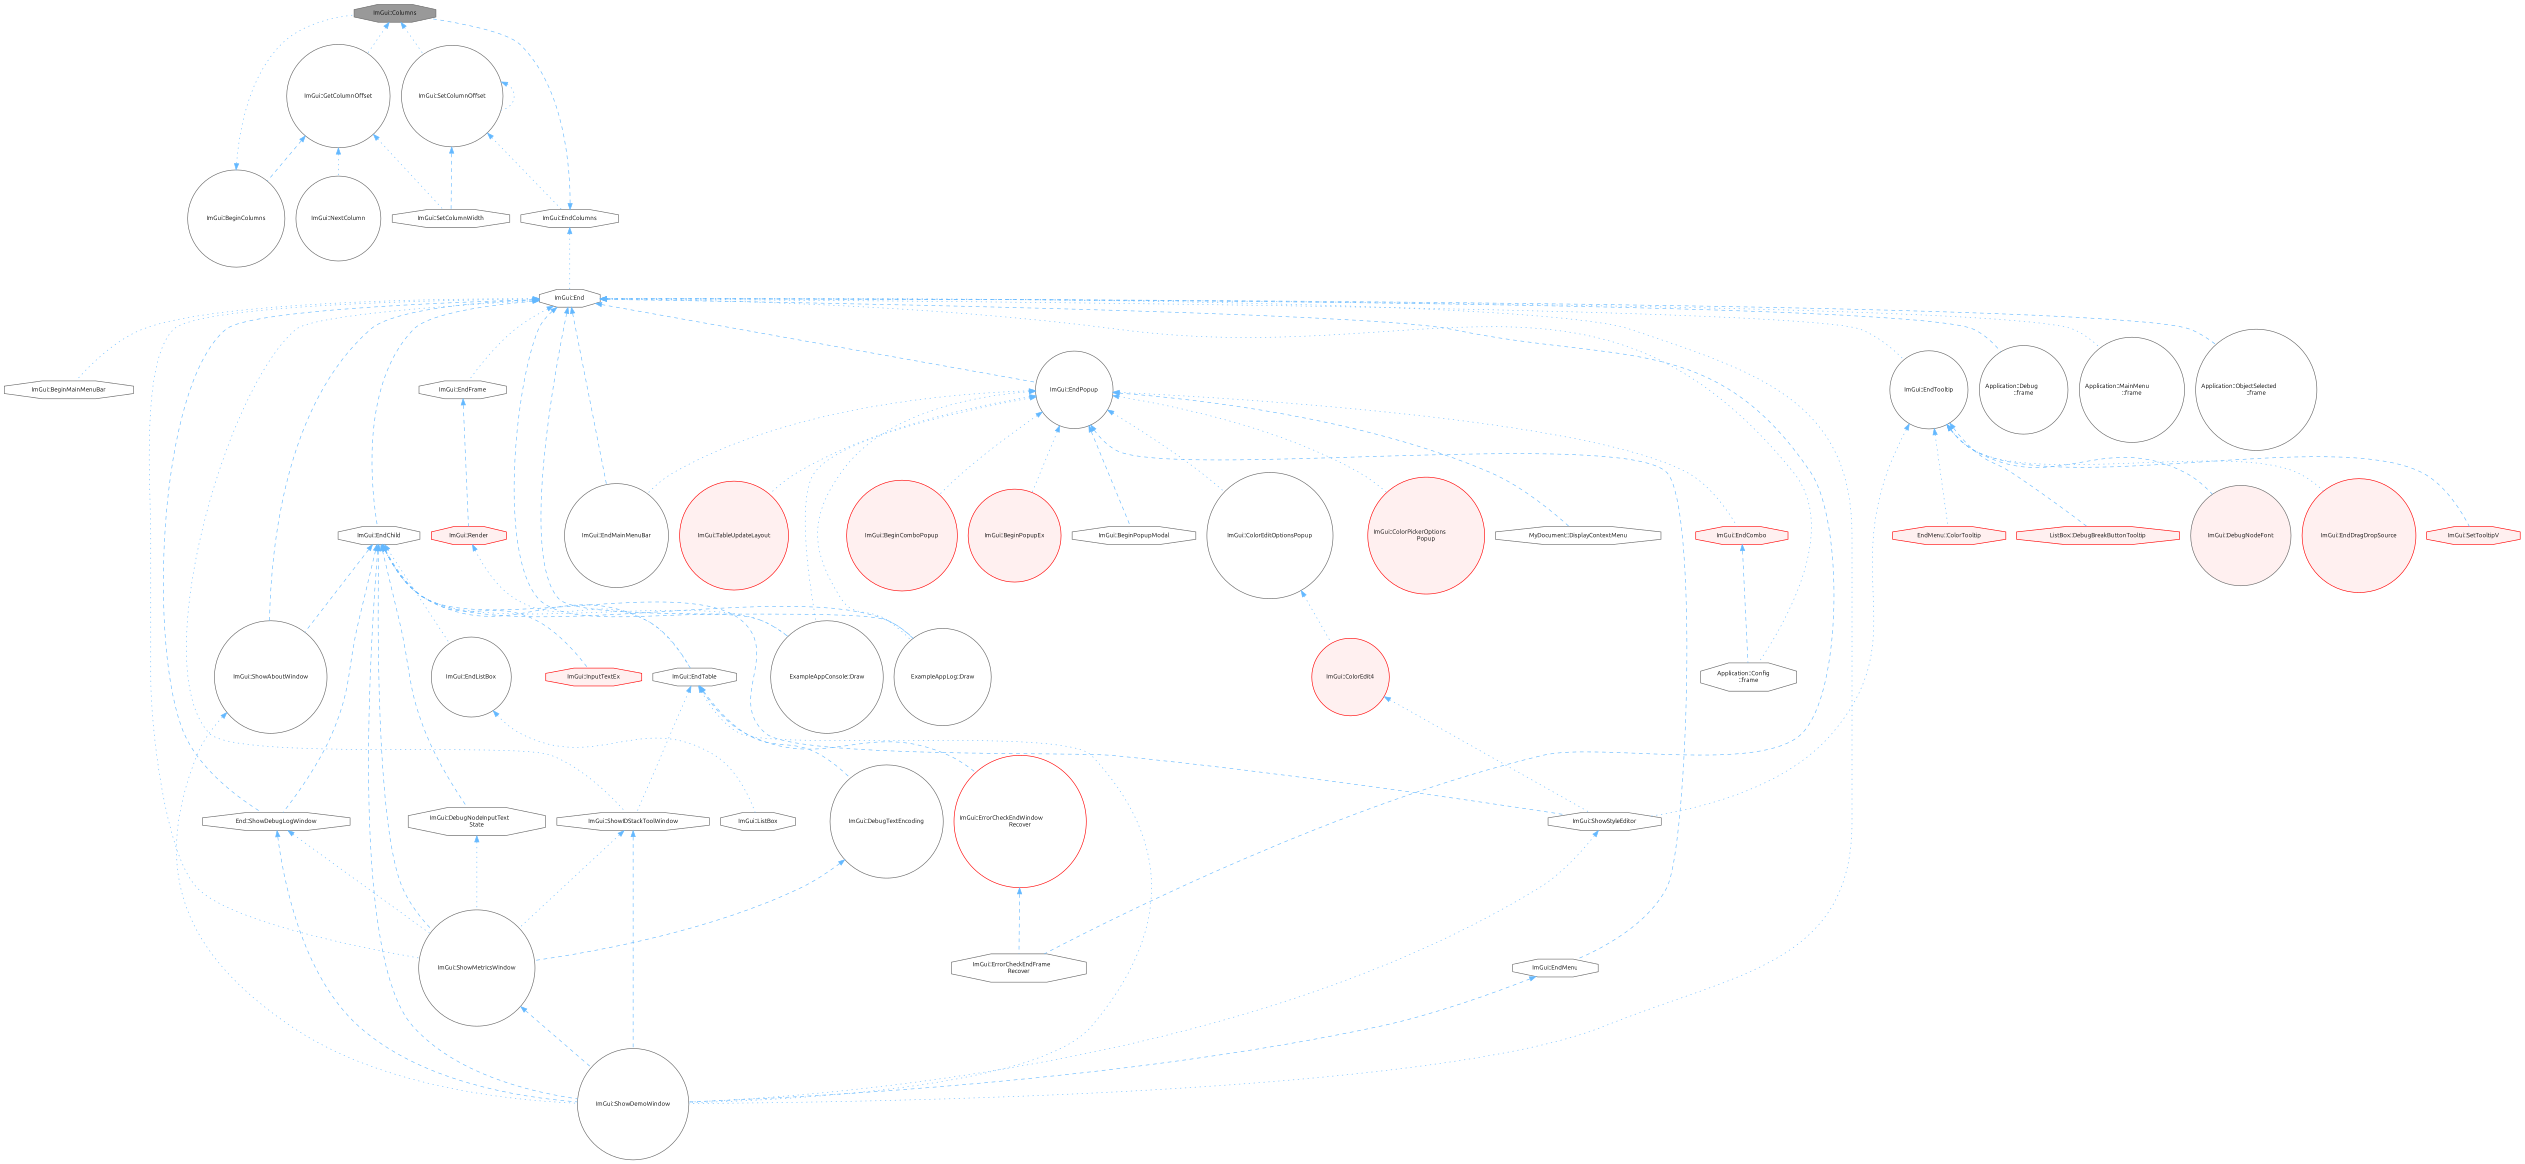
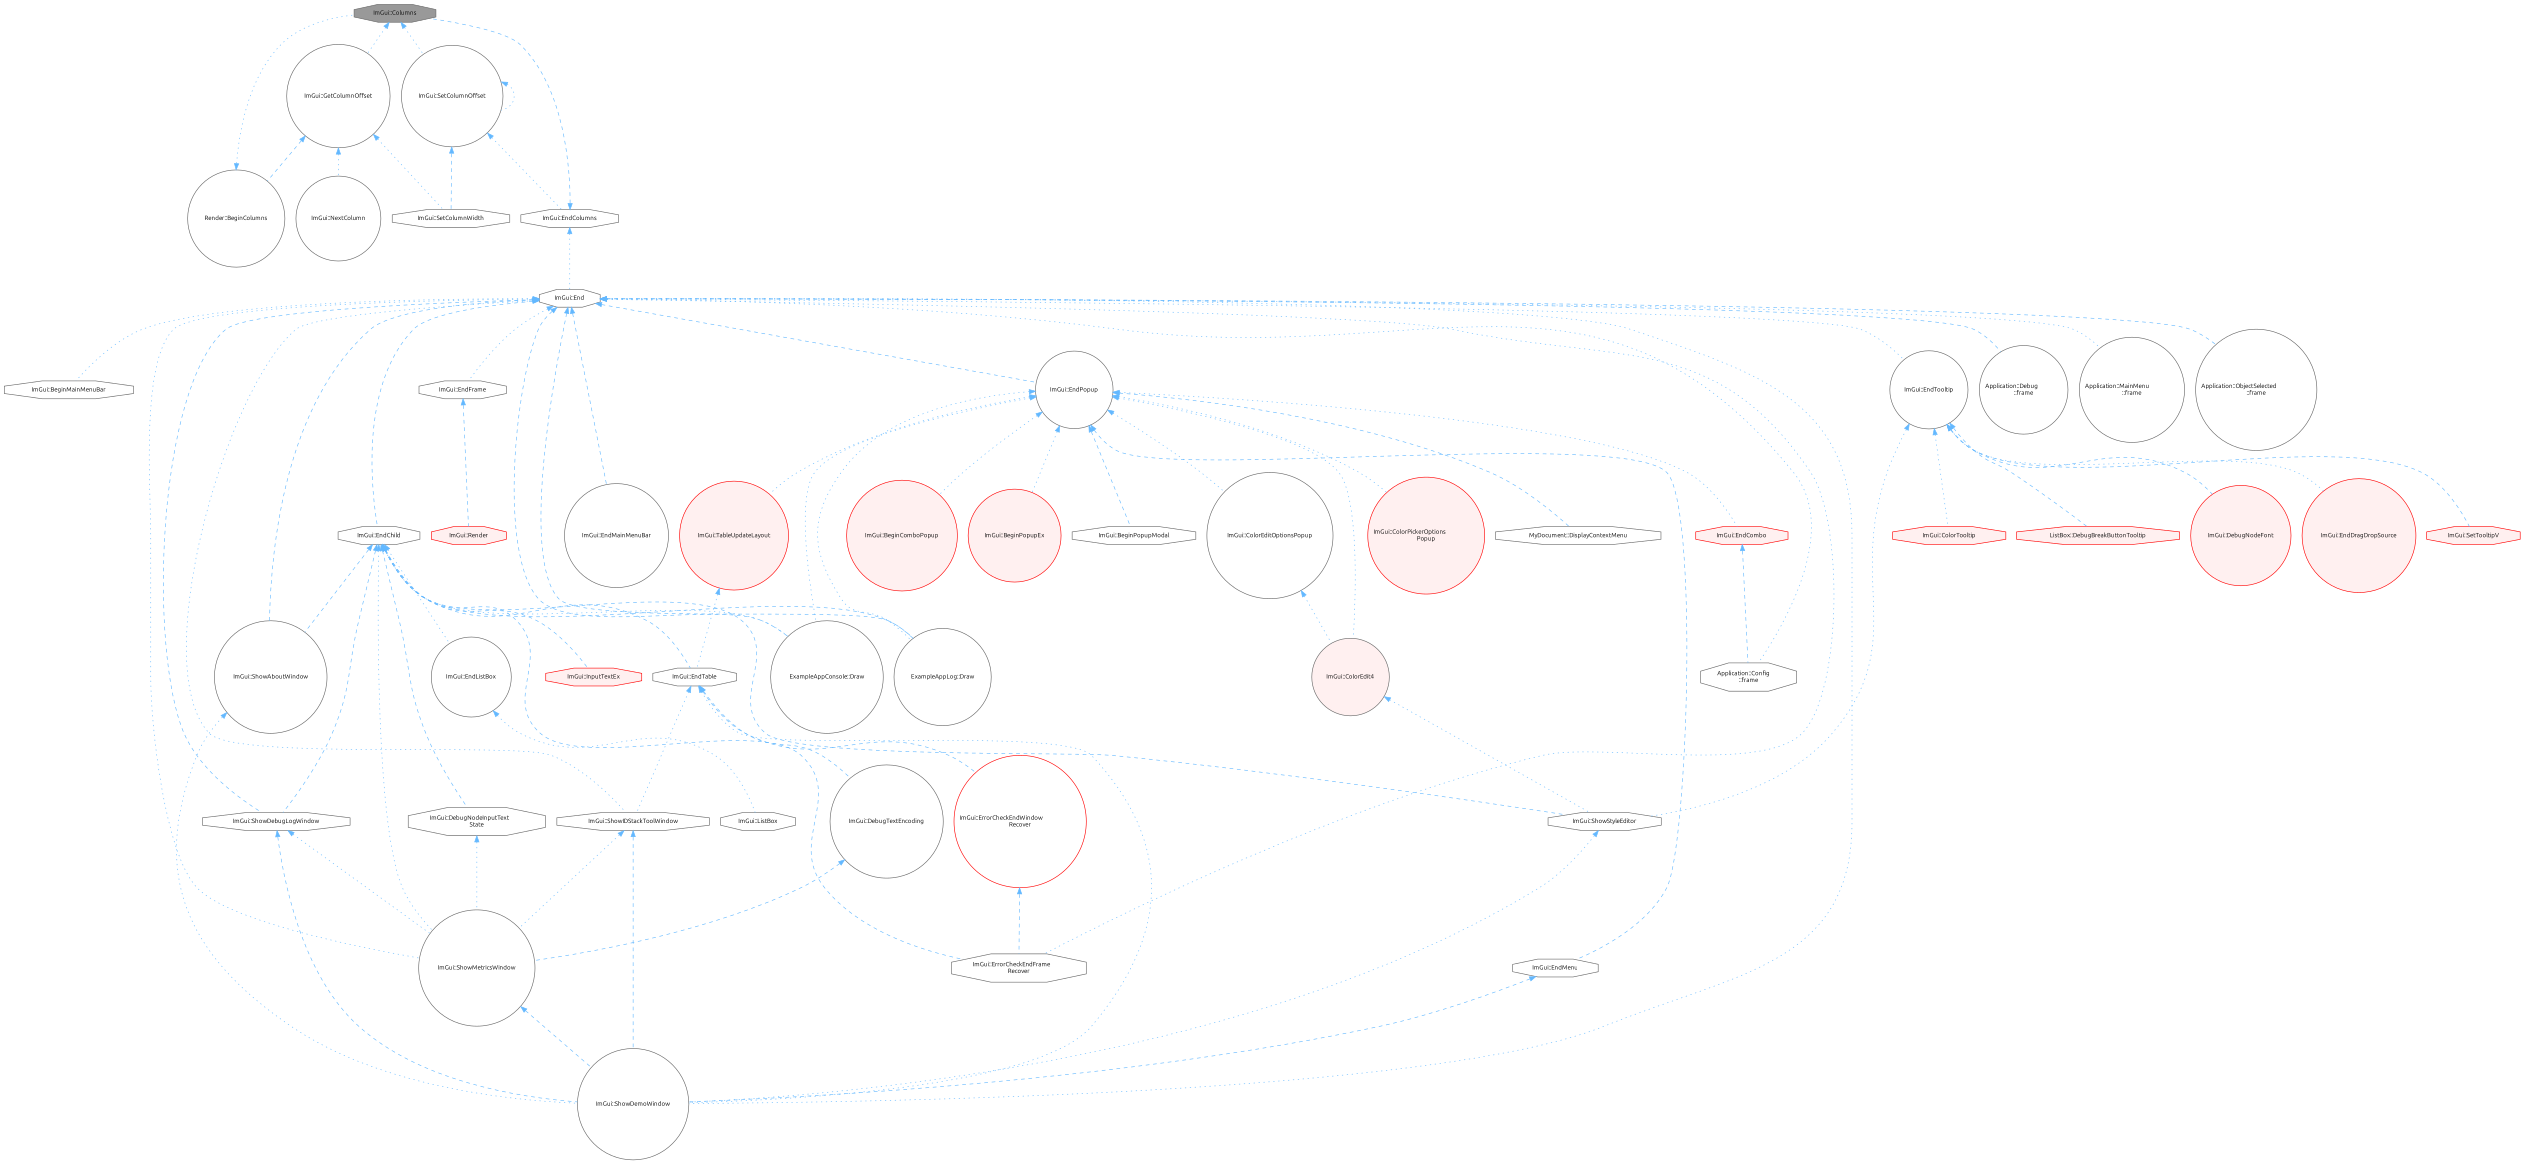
(236, 219) -> (236, 219)
(1752, 407) -> (1752, 407)
(830, 415) -> (1329, 464)
(1949, 536) -> (1949, 536)
(2241, 536) -> (2241, 536)
(523, 603) -> (707, 631)
(1351, 677) -> (1351, 677)
(381, 737) -> (381, 737)
(276, 822) -> (276, 822)
(374, 883) -> (659, 745)
